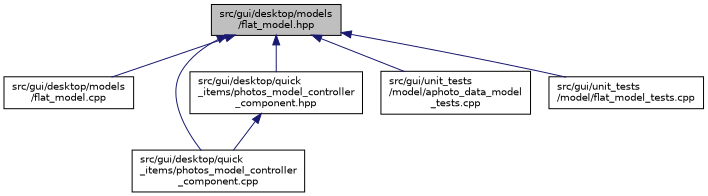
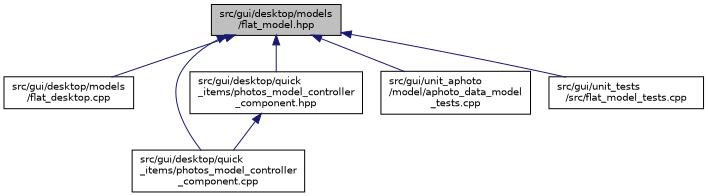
(69, 93) -> (69, 93)
(456, 93) -> (456, 93)
(626, 93) -> (626, 93)
